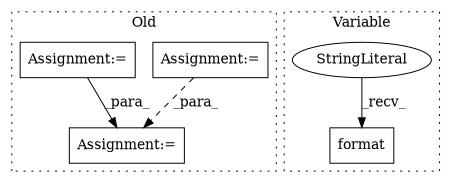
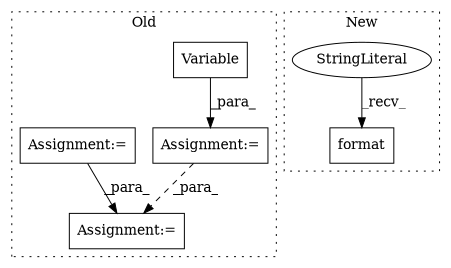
(362, 23) -> (362, 23)
none -> (210, 60)
